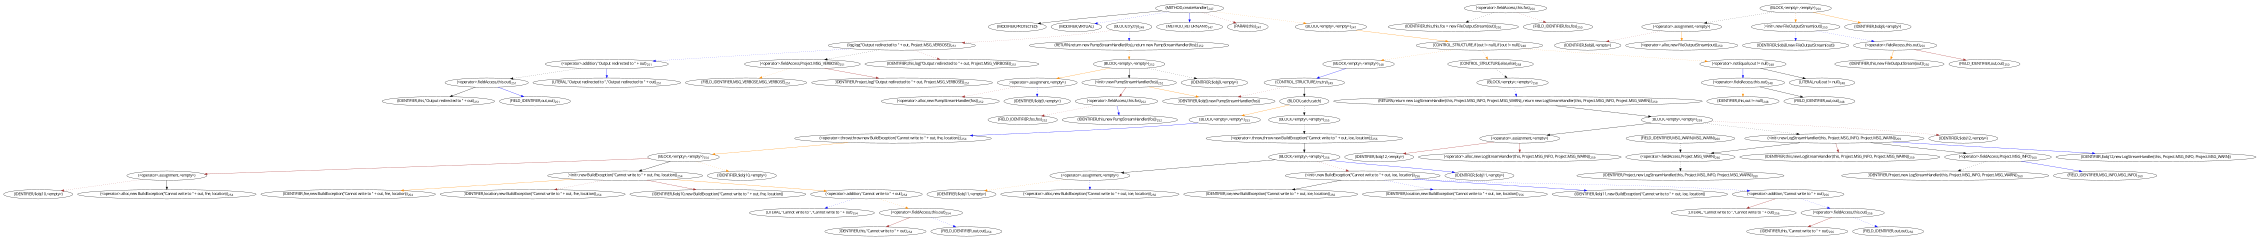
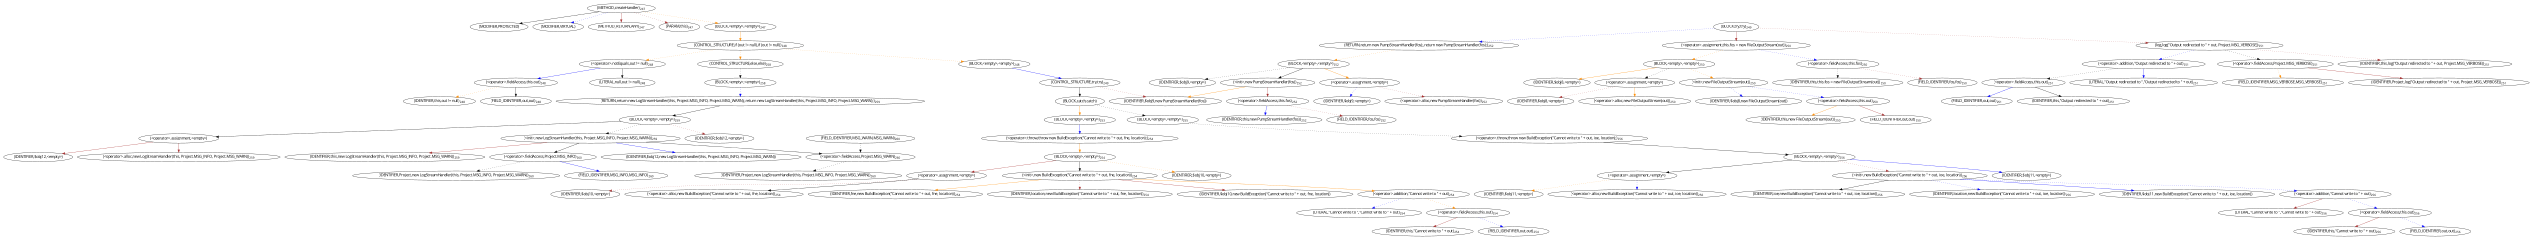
(1190, 16) -> (621, 16)
none -> (1736, 45)
